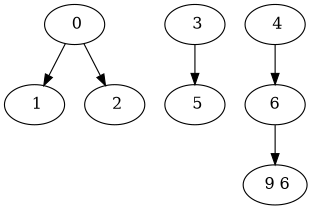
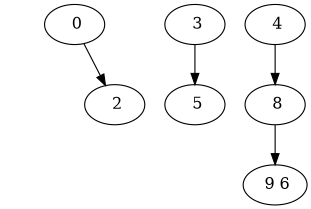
(35, 105) -> none
(275, 105) -> (275, 105)
